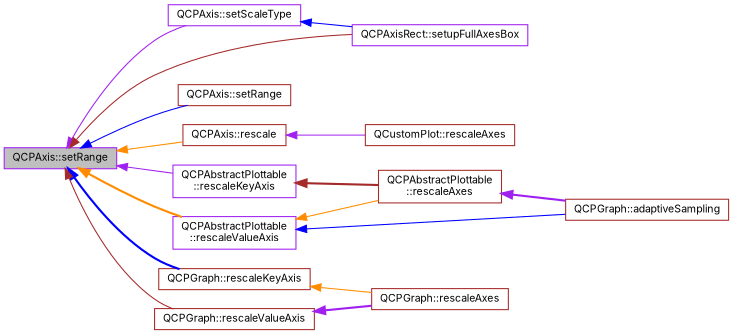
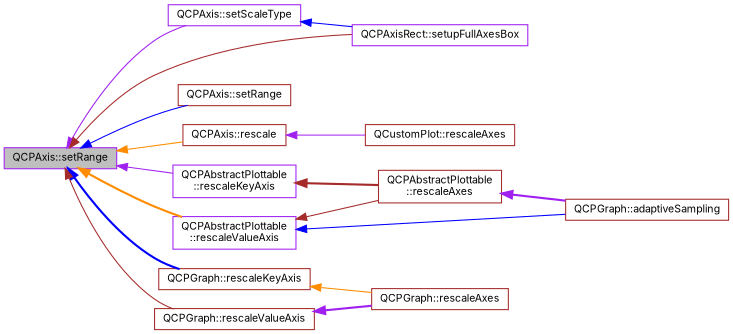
(342, 209) -> (342, 209)
